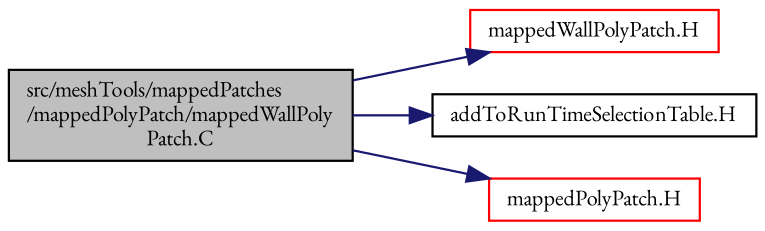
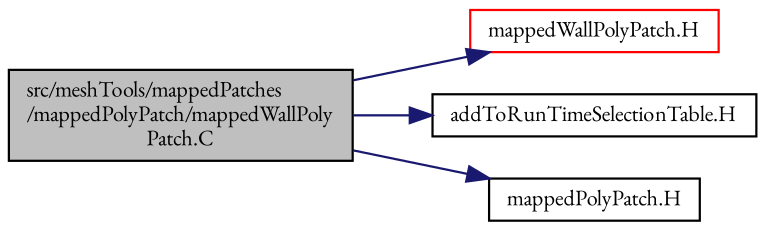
(594, 200) -> (594, 200)
